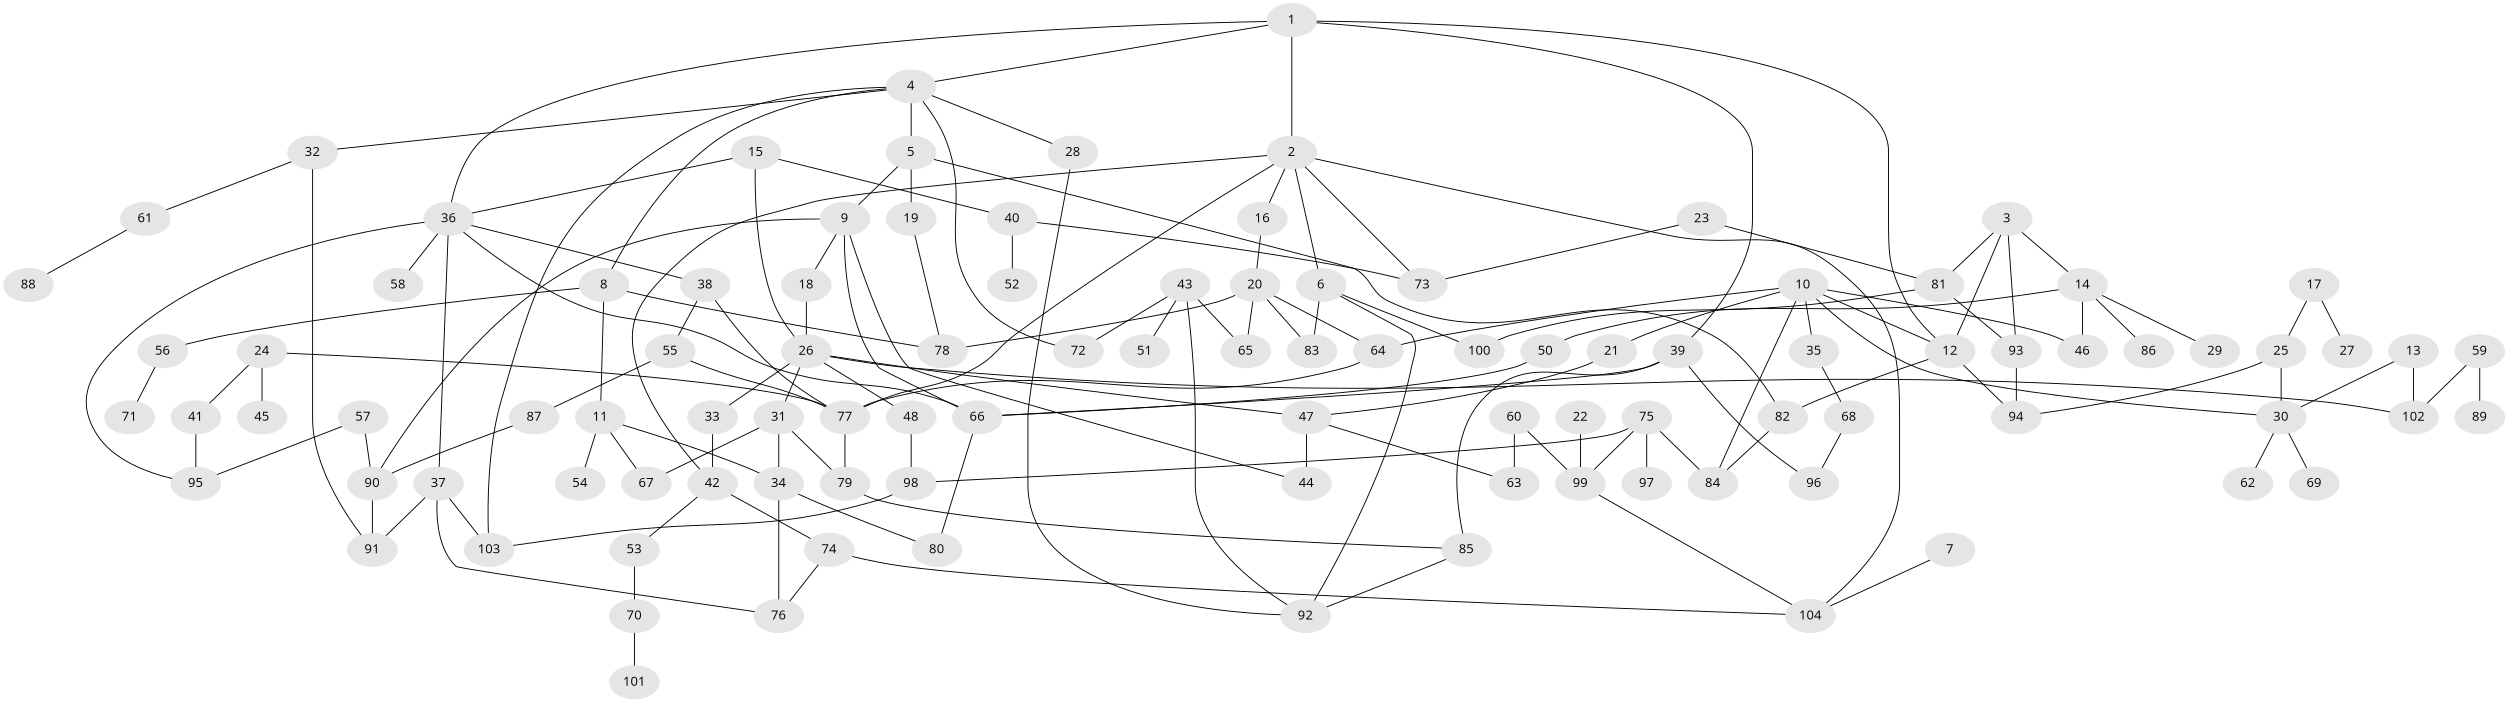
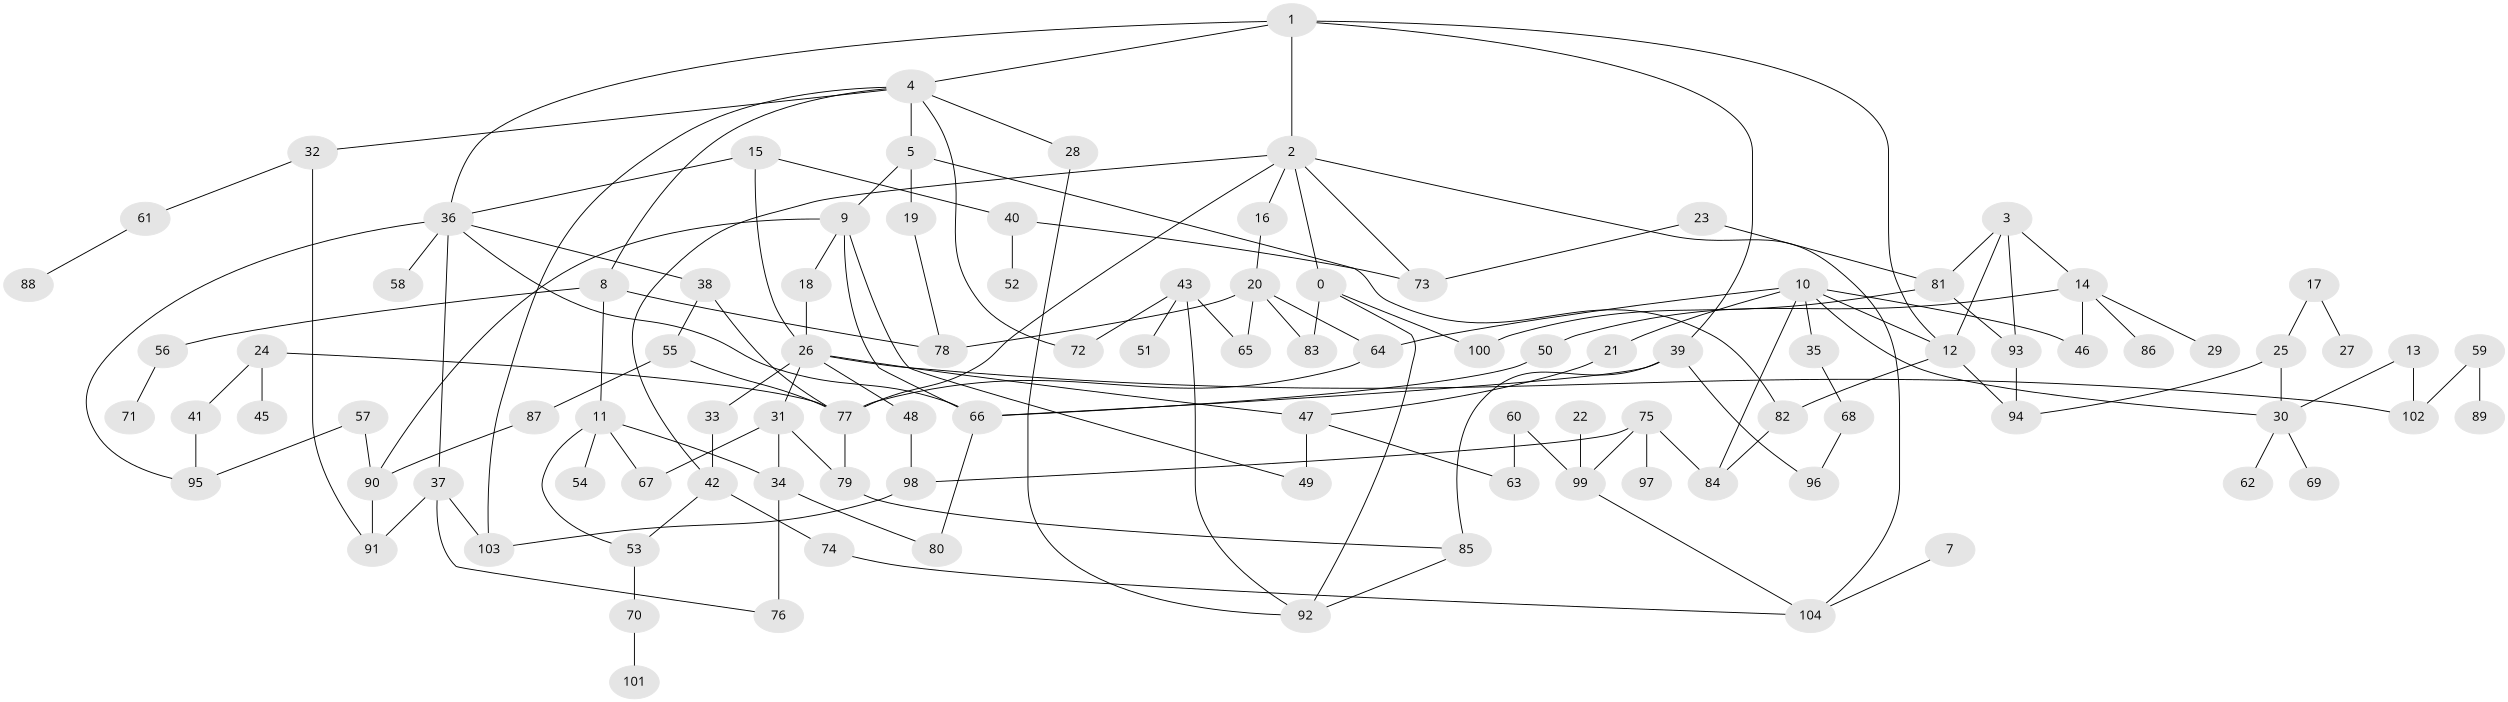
(1321, 285) -> (1321, 285)
(1307, 484) -> (1307, 484)
none -> (545, 497)
(804, 583) -> none
